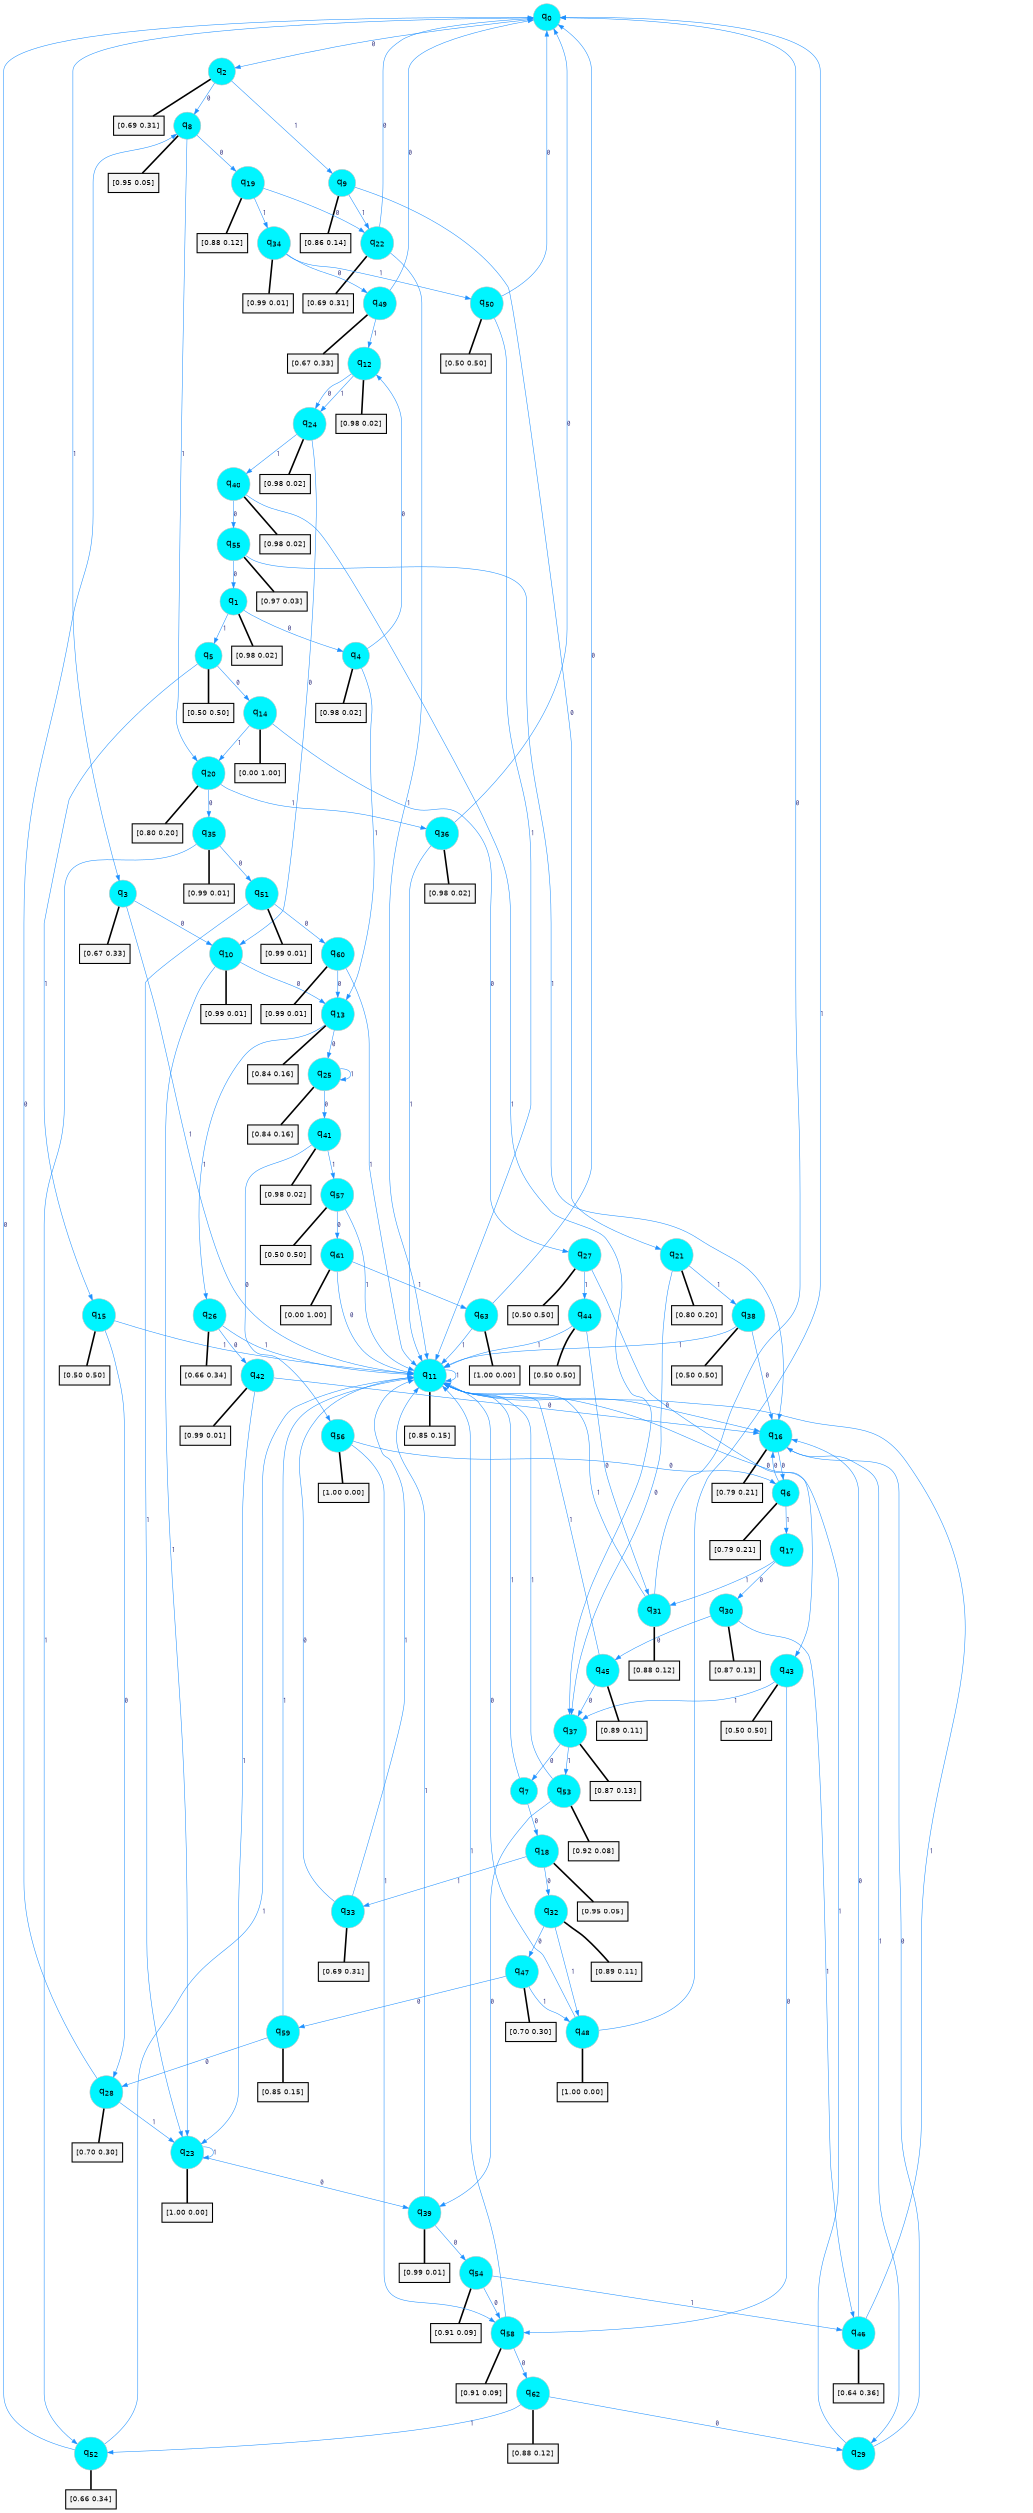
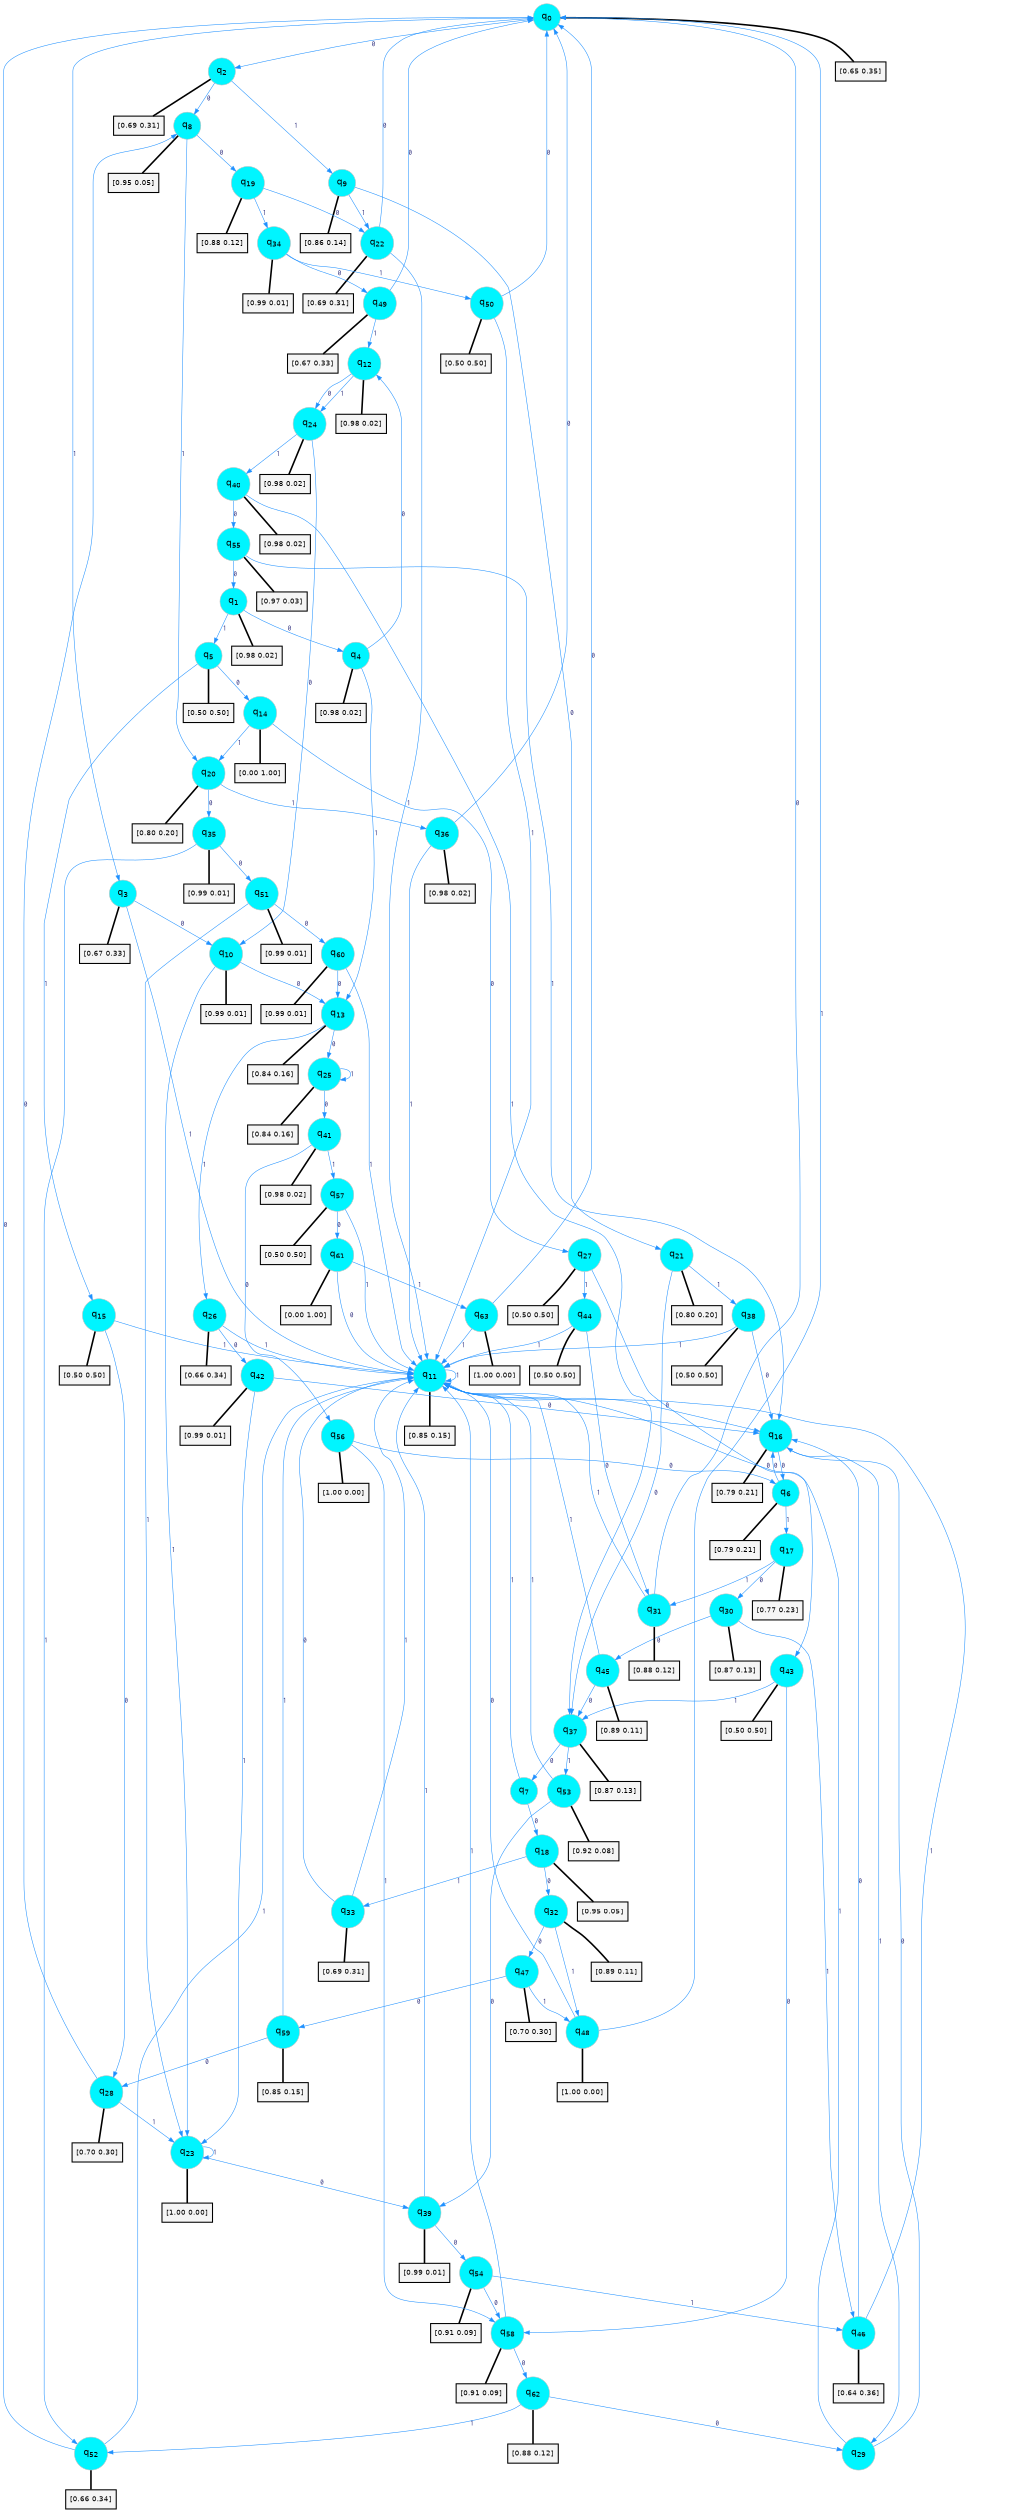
none -> (861, 71)
none -> (778, 1610)
